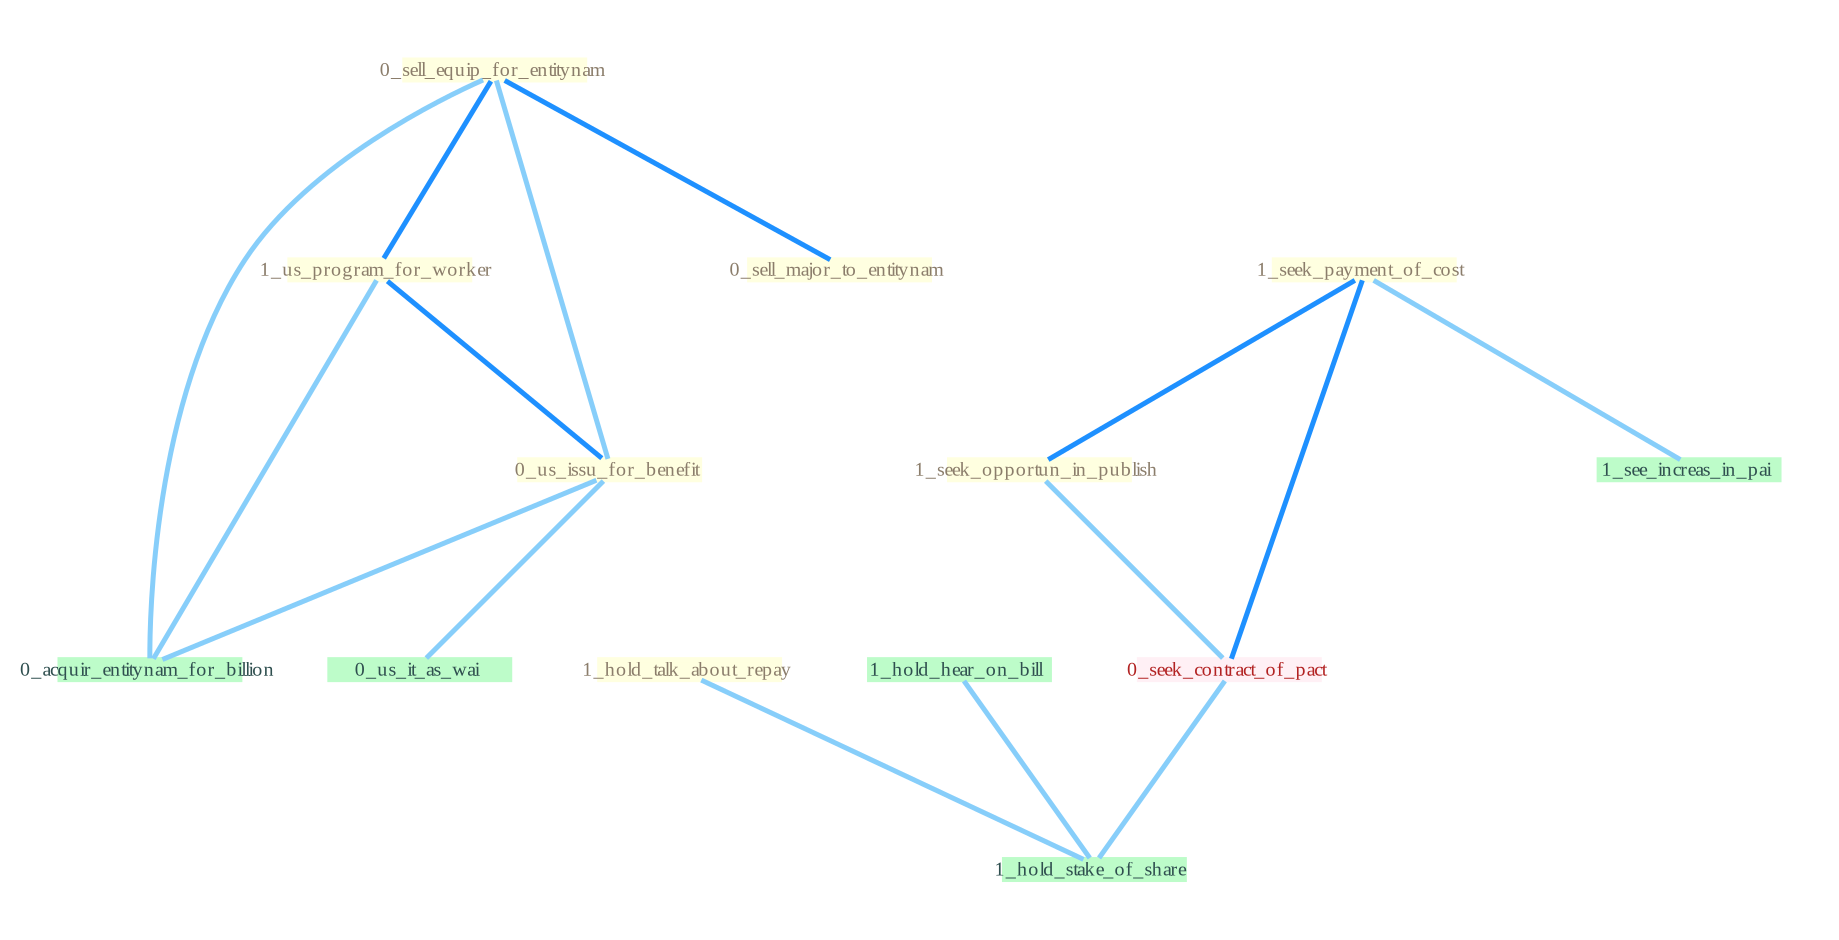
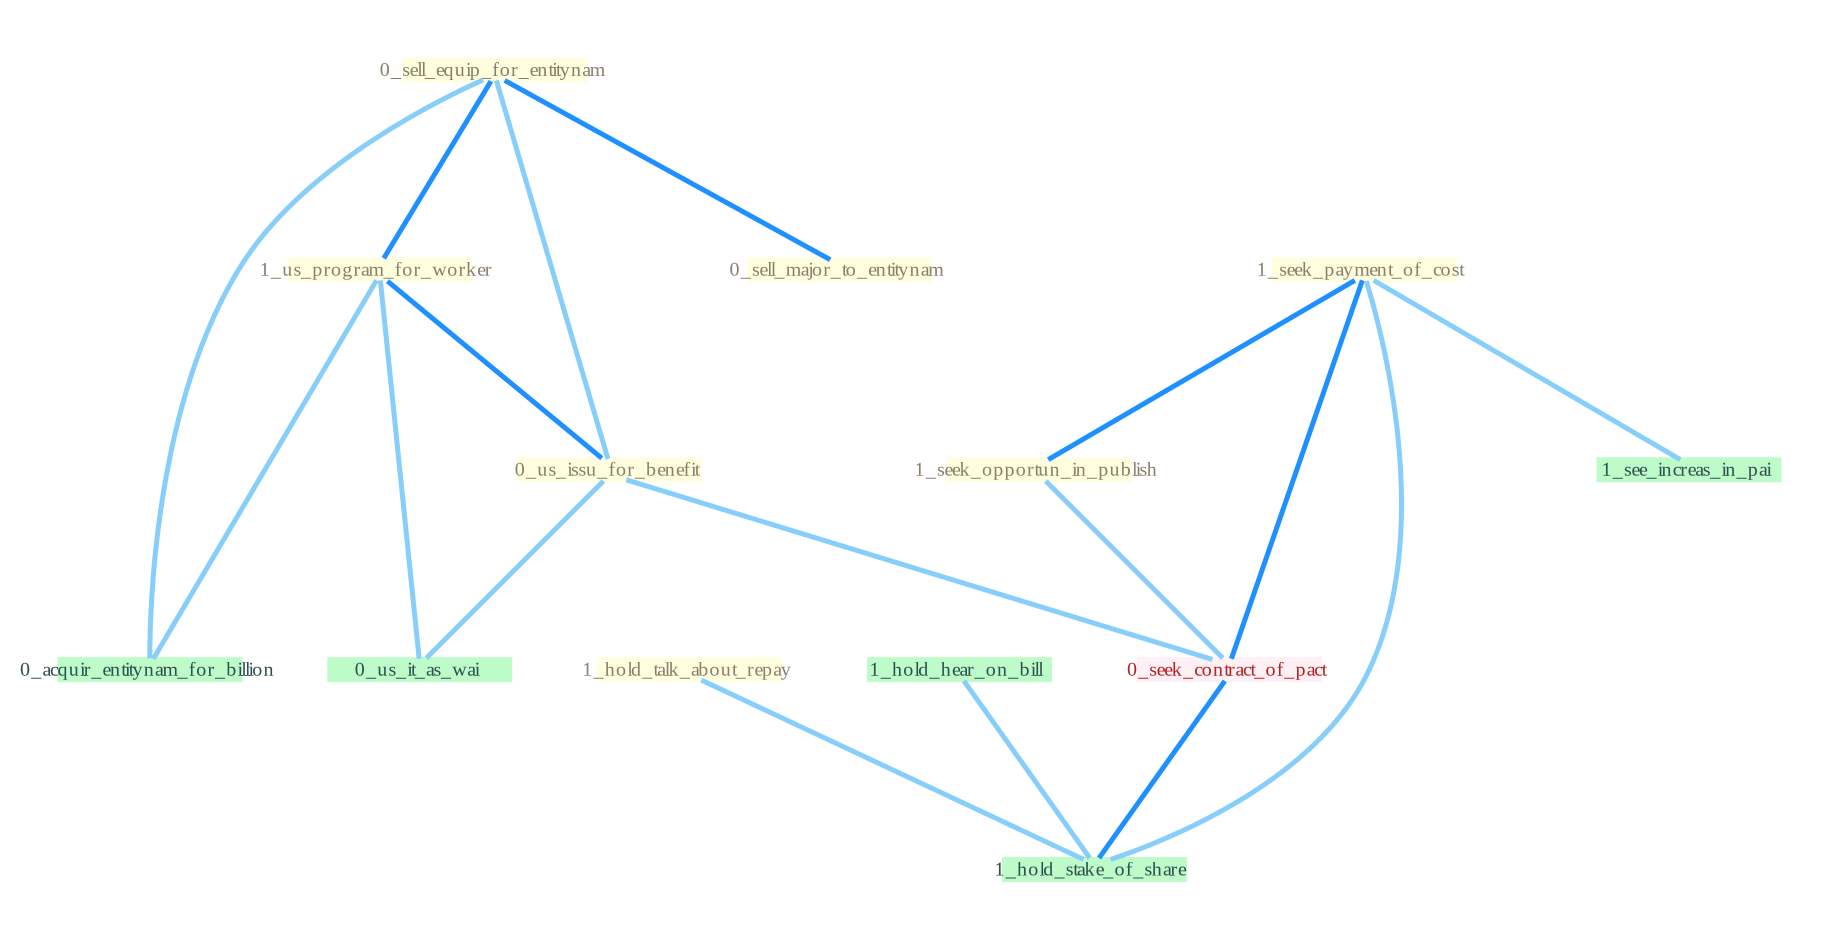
none -> (400, 470)
(379, 570) -> (919, 570)
none -> (1381, 638)
(1162, 769) -> (1162, 769)
